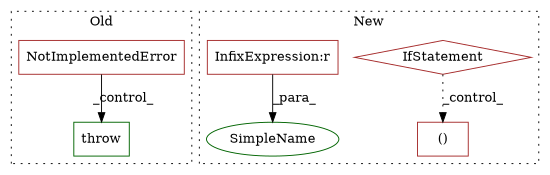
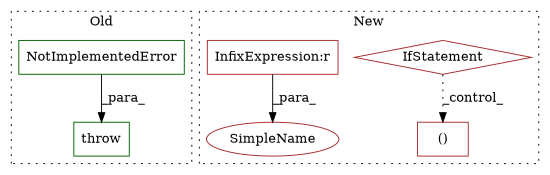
(102, 57) -> (102, 57)
(123, 98) -> (123, 98)
(273, 139) -> (273, 139)
